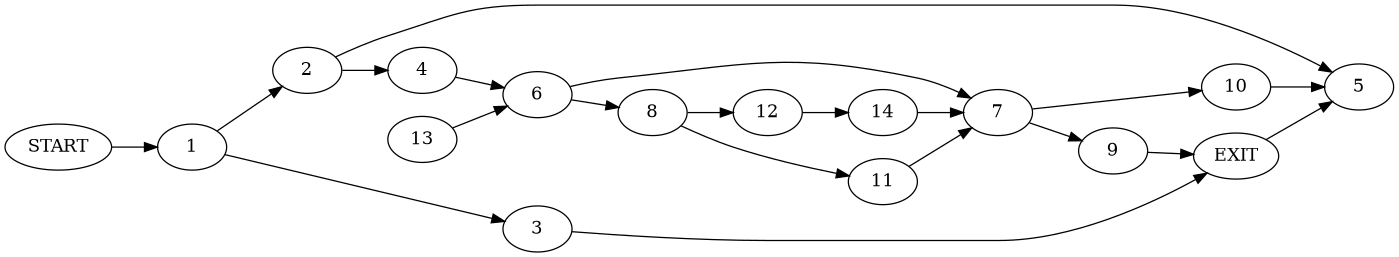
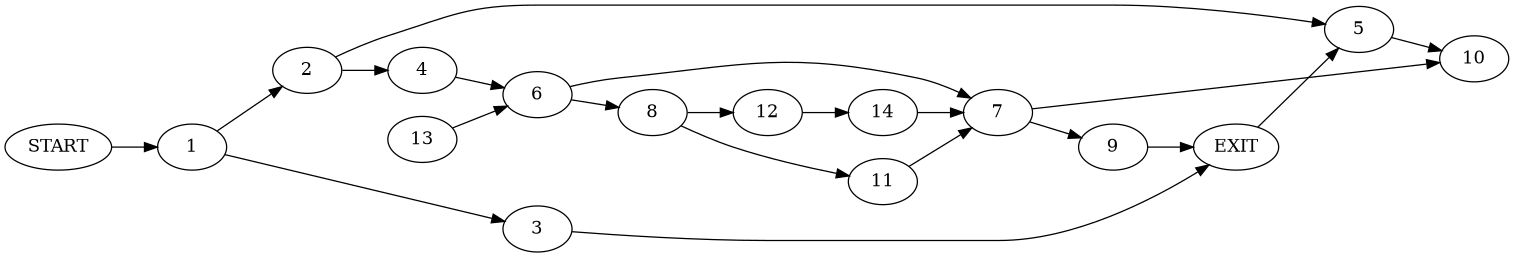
(1291, 87) -> (1410, 43)
